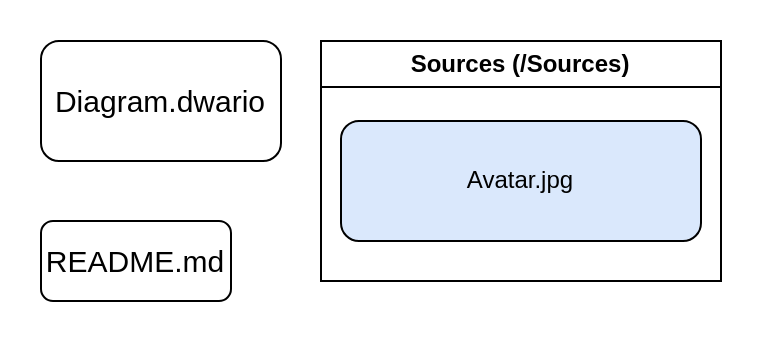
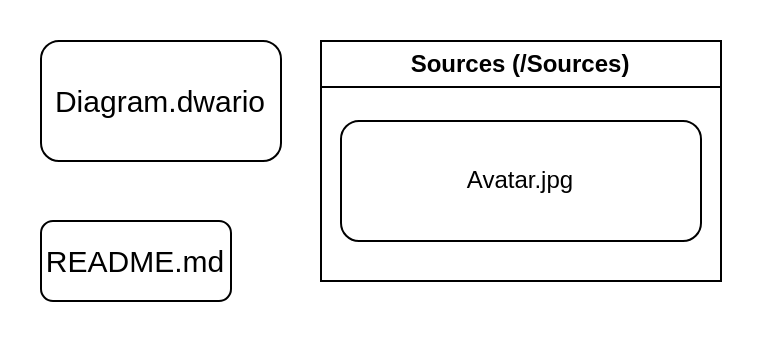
(521, 181) -> (521, 181)
